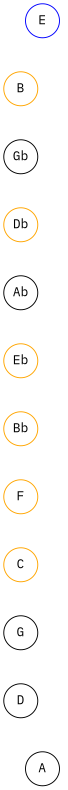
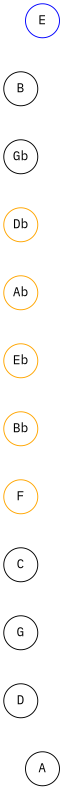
(21, 89) -> (21, 89)
(21, 293) -> (21, 293)
(21, 565) -> (21, 565)
